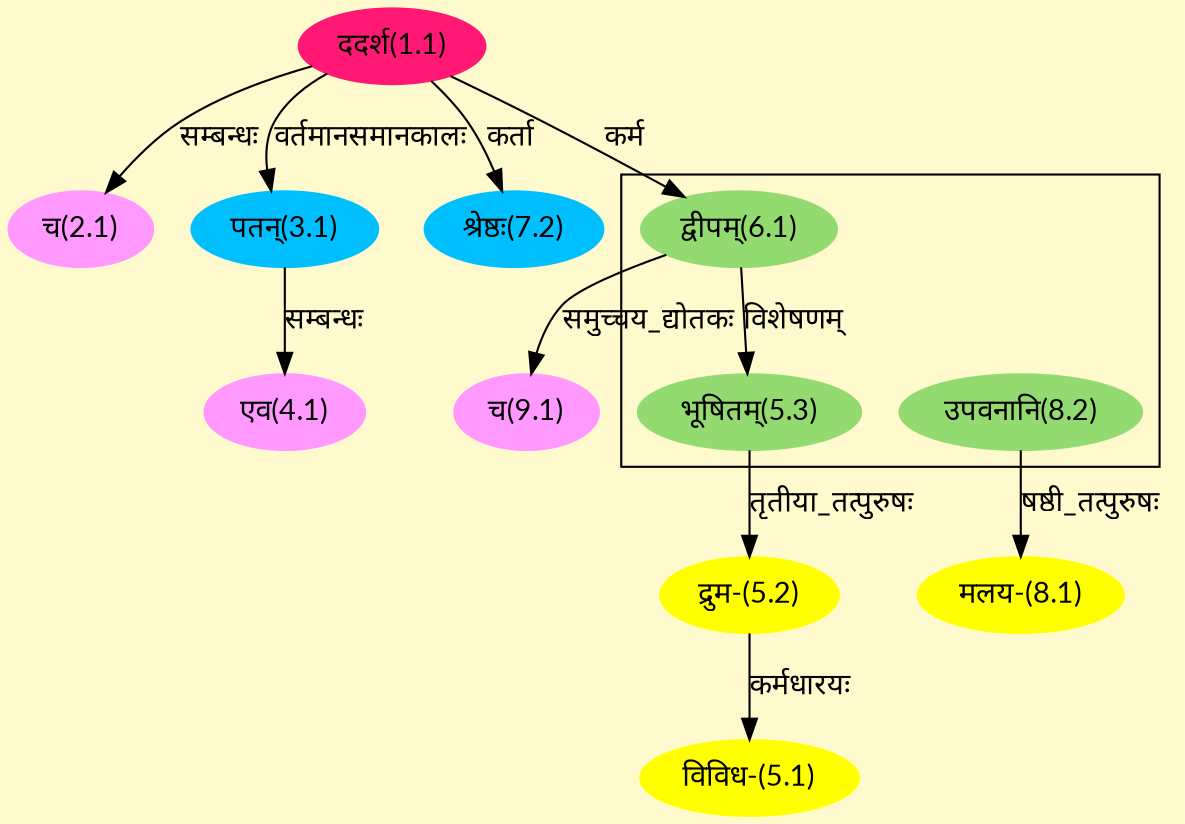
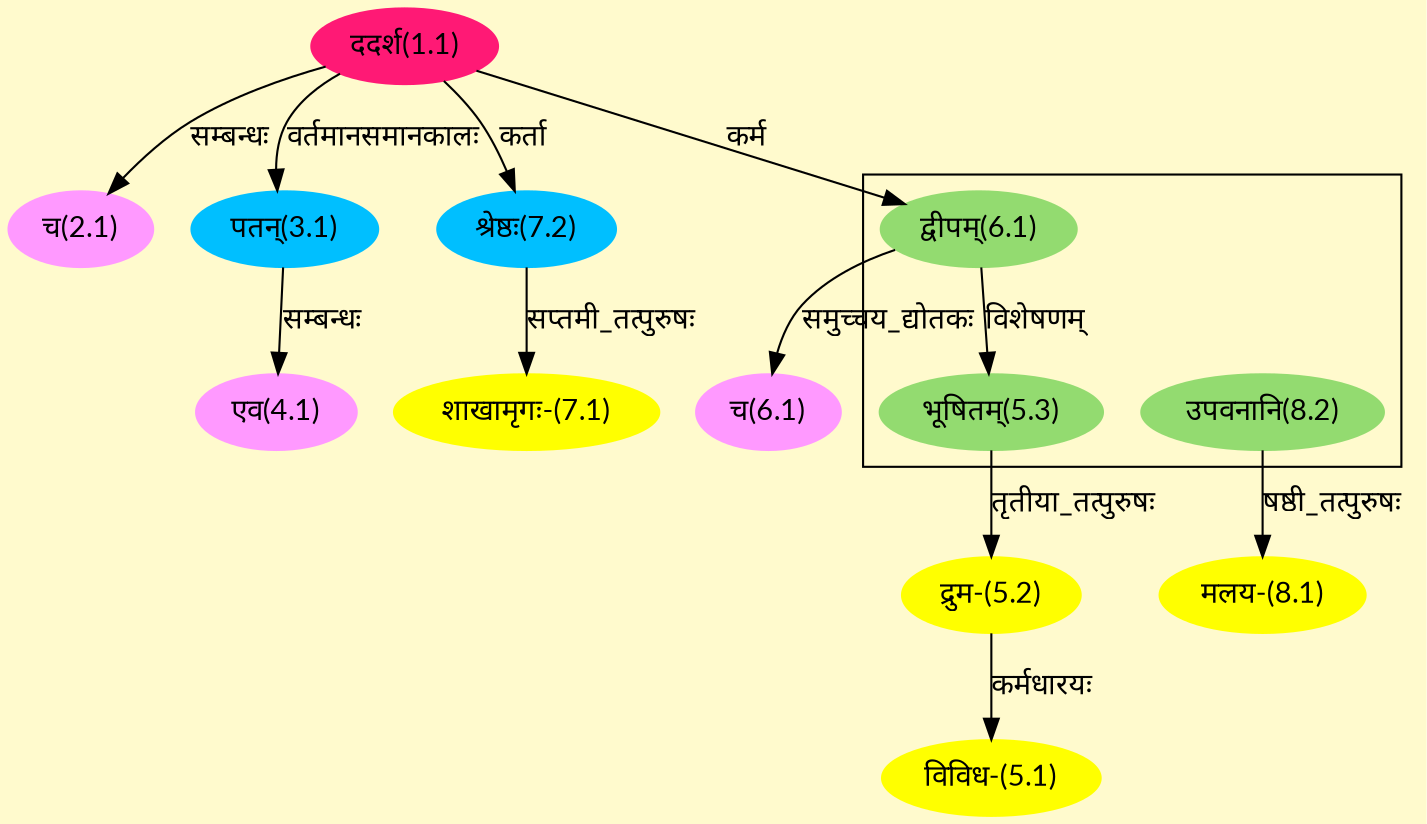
none -> (527, 412)
(527, 412) -> (768, 412)
